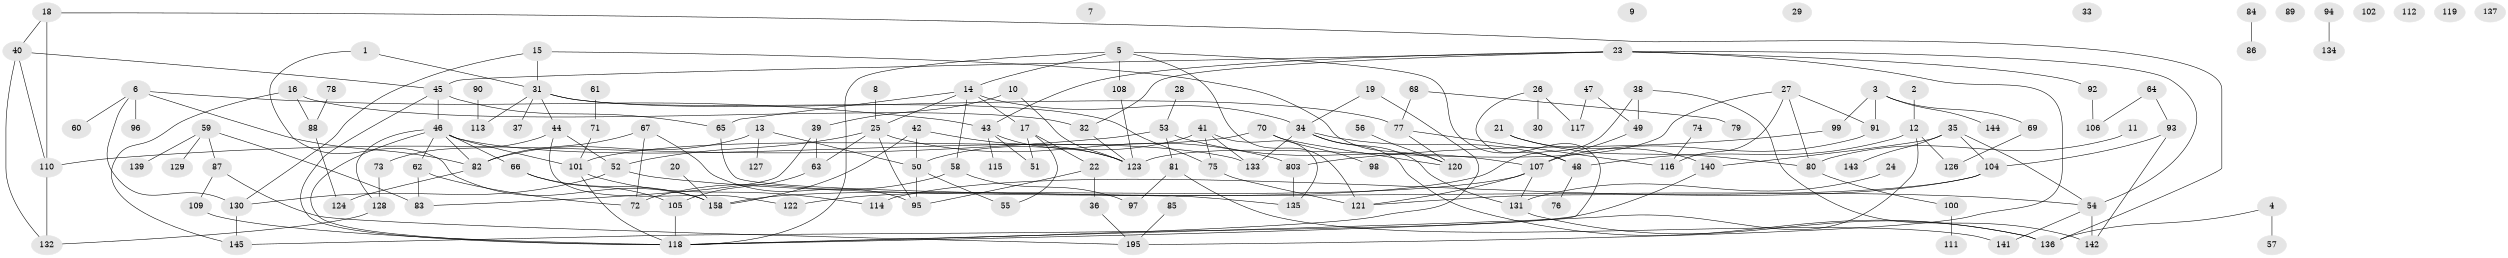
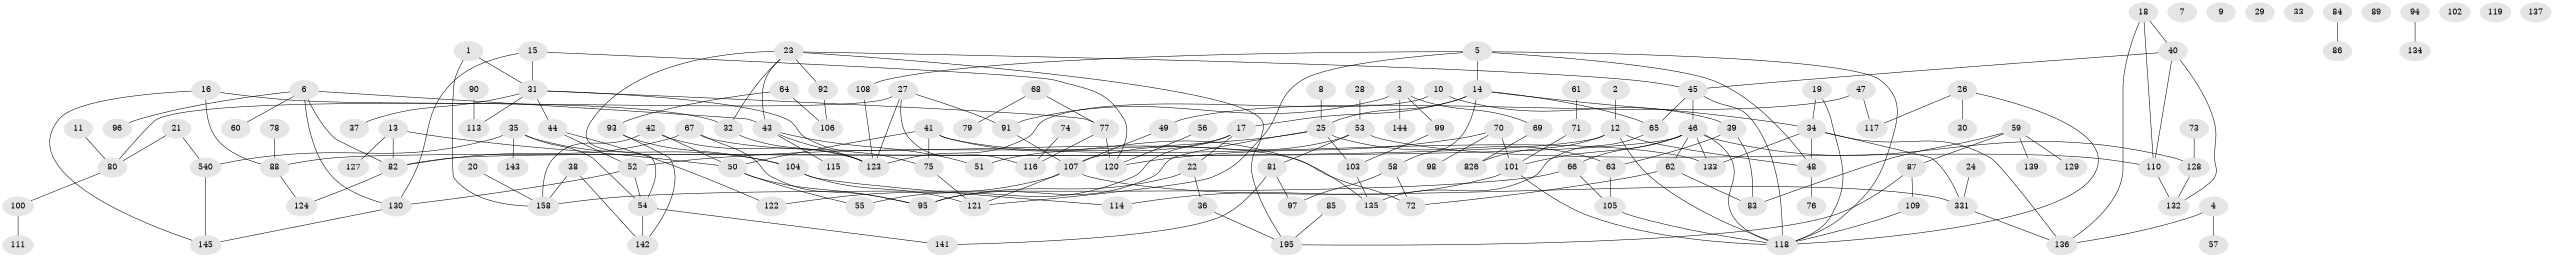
(2409, 12) -> none
(1638, 108) -> none
(436, 150) -> none
none -> (947, 156)
(1293, 168) -> (1353, 168)
(1708, 168) -> (206, 168)
(1951, 168) -> (1471, 168)
(1516, 206) -> (1962, 206)
